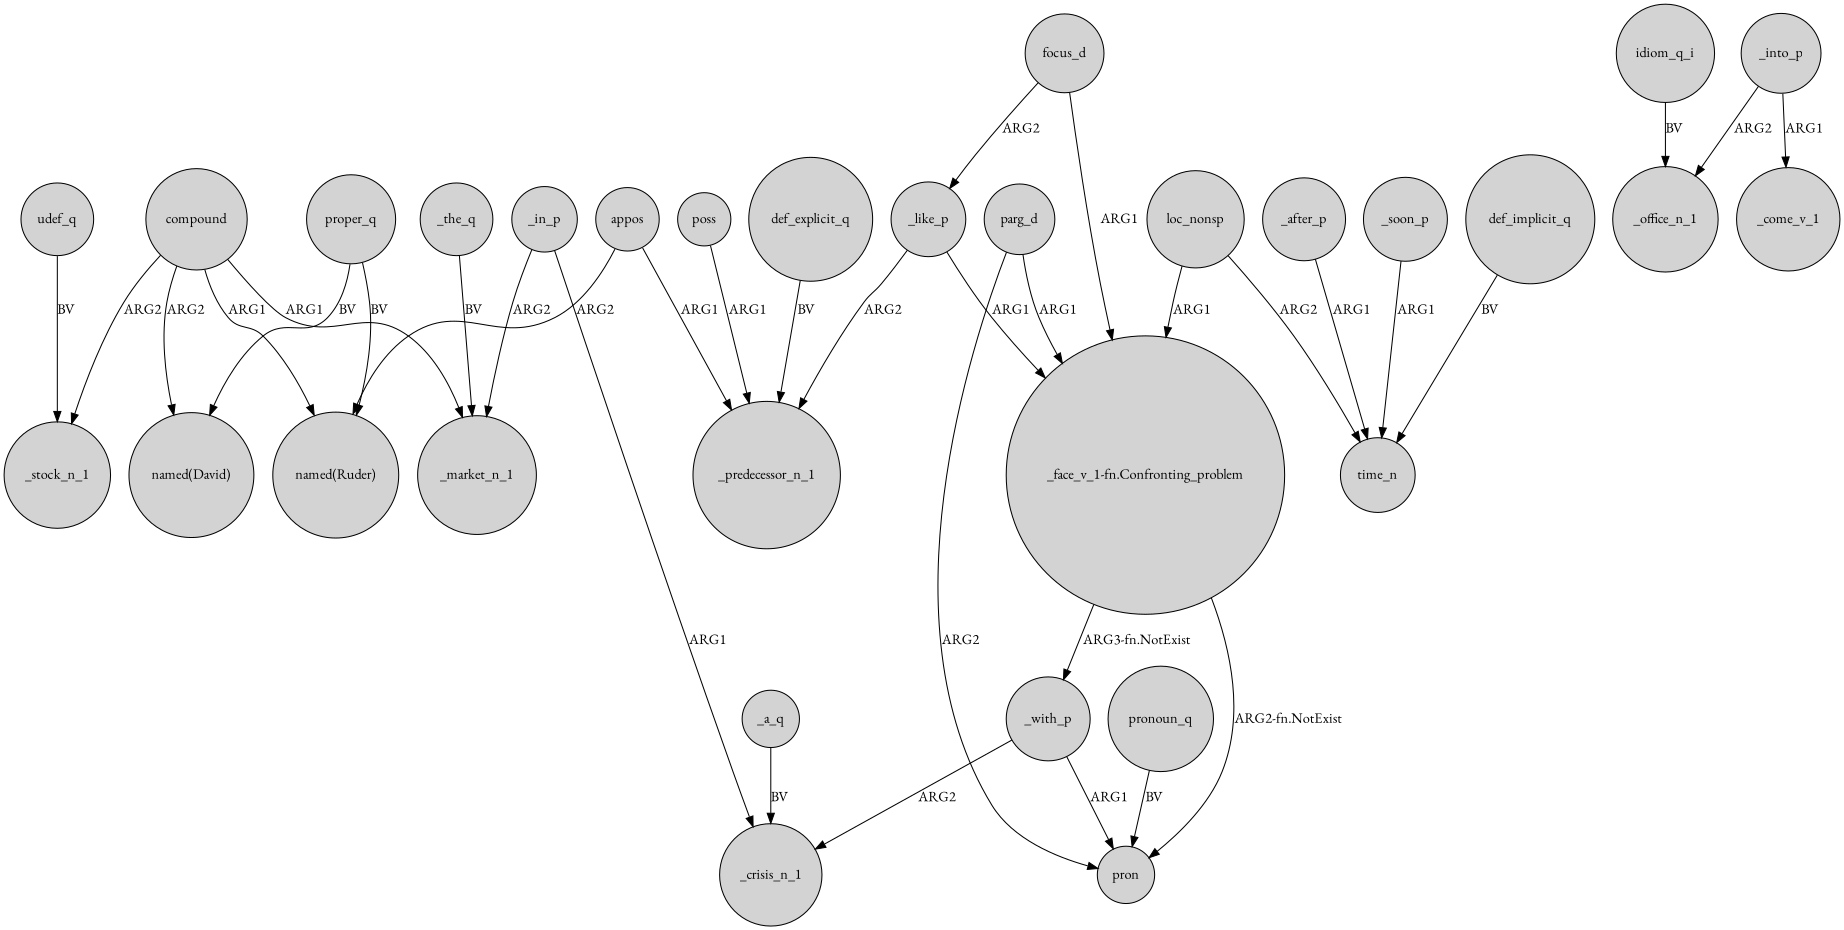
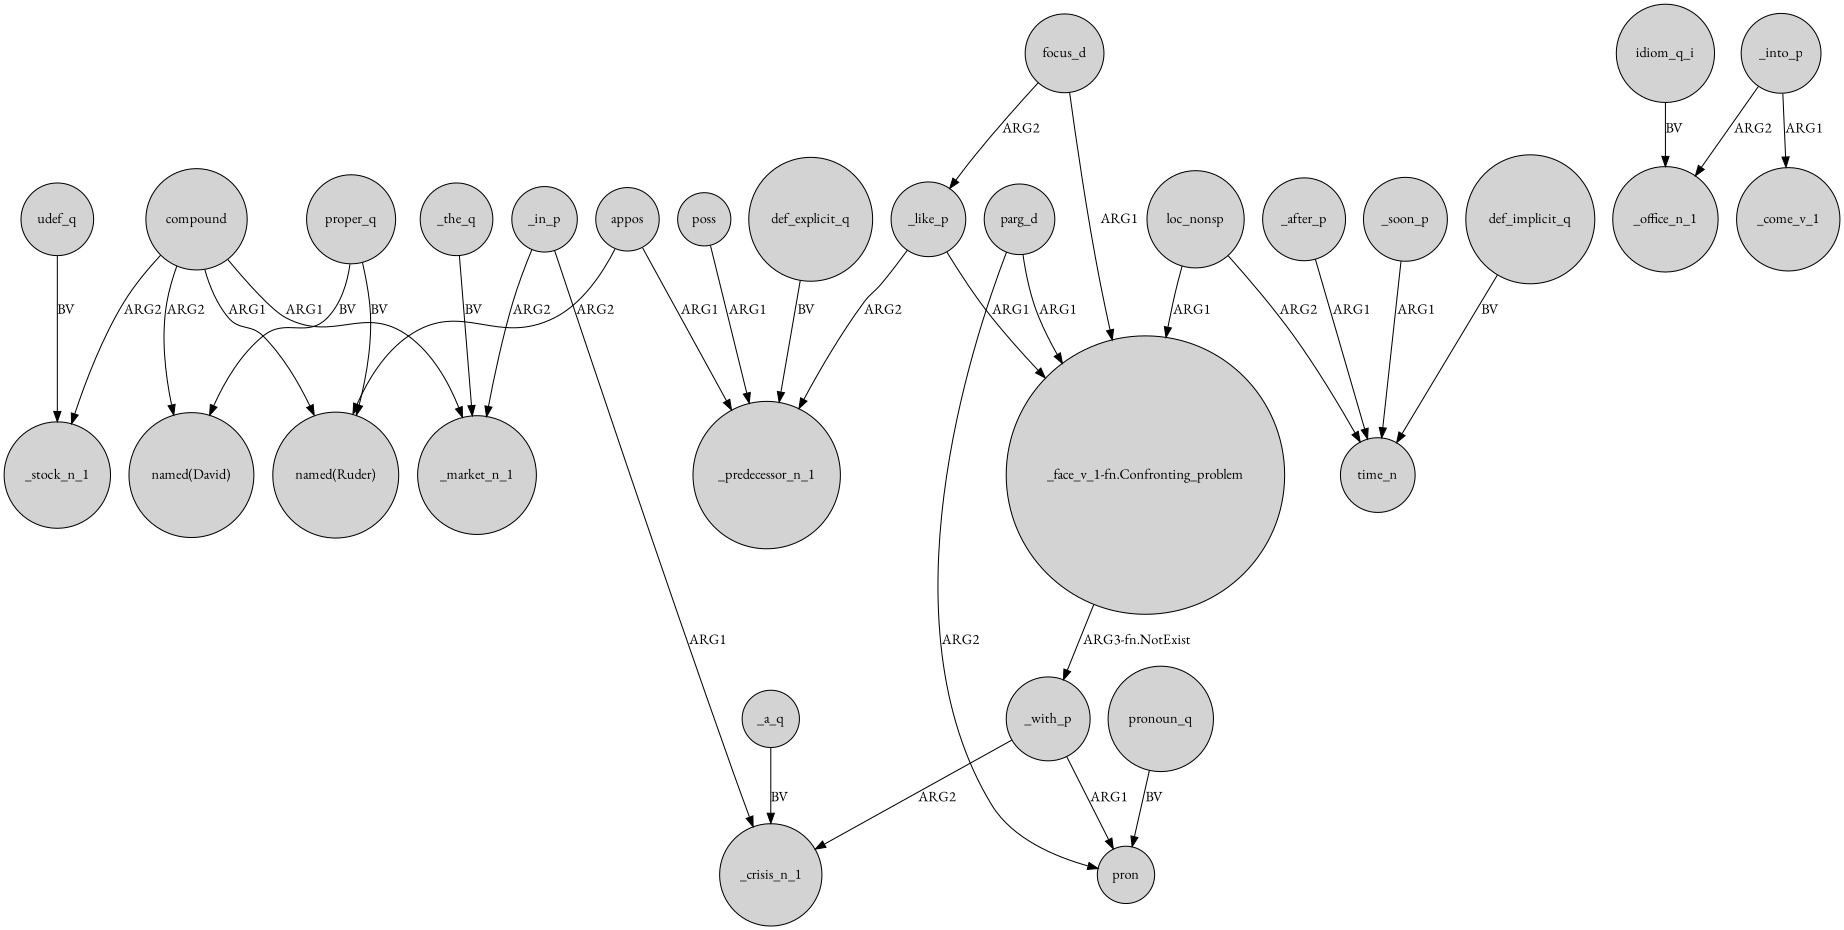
(1231, 736) -> none
